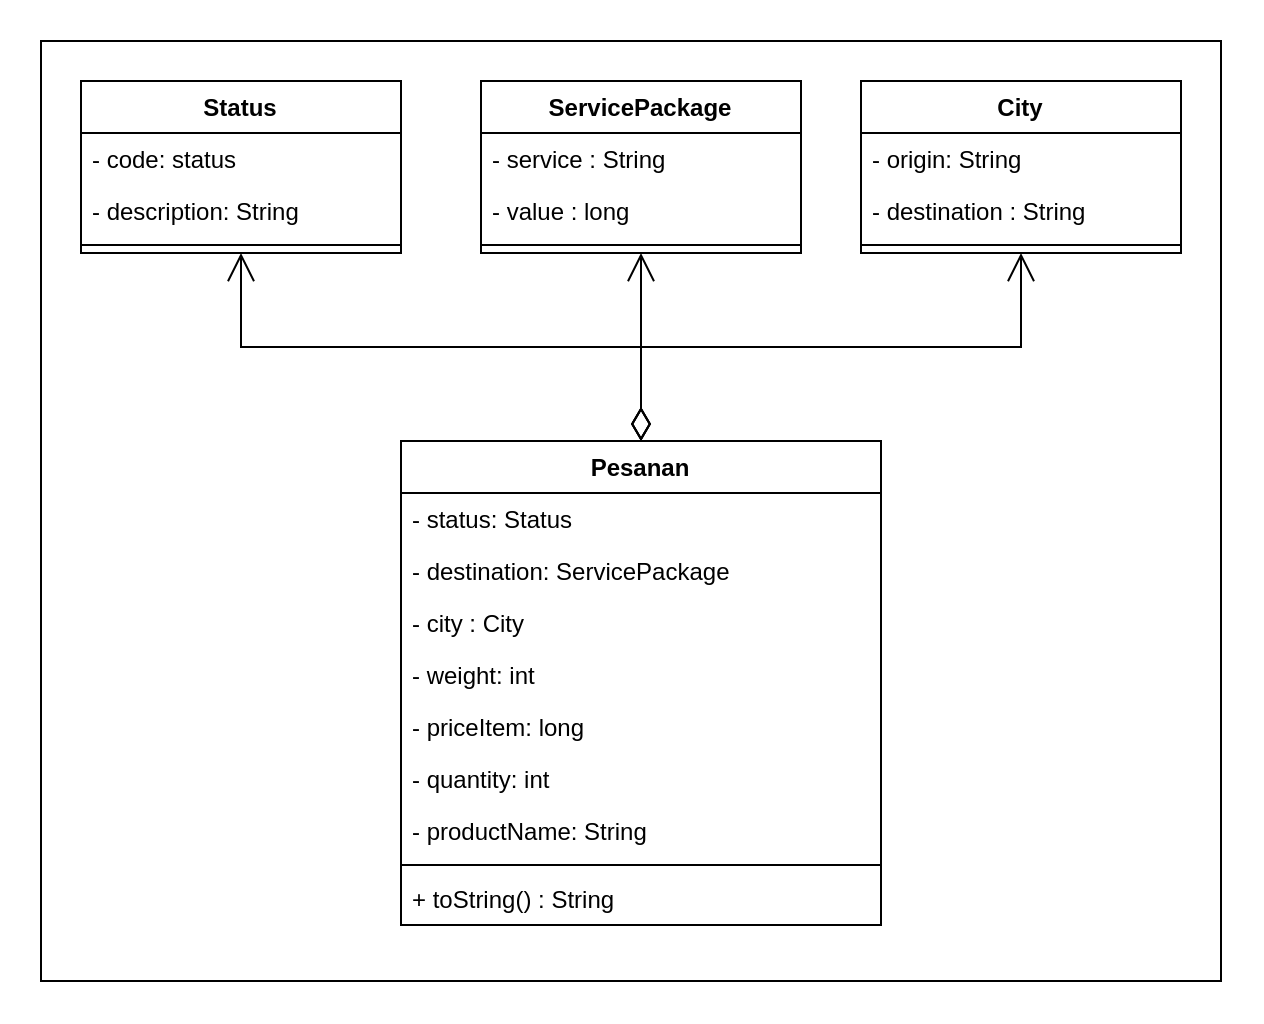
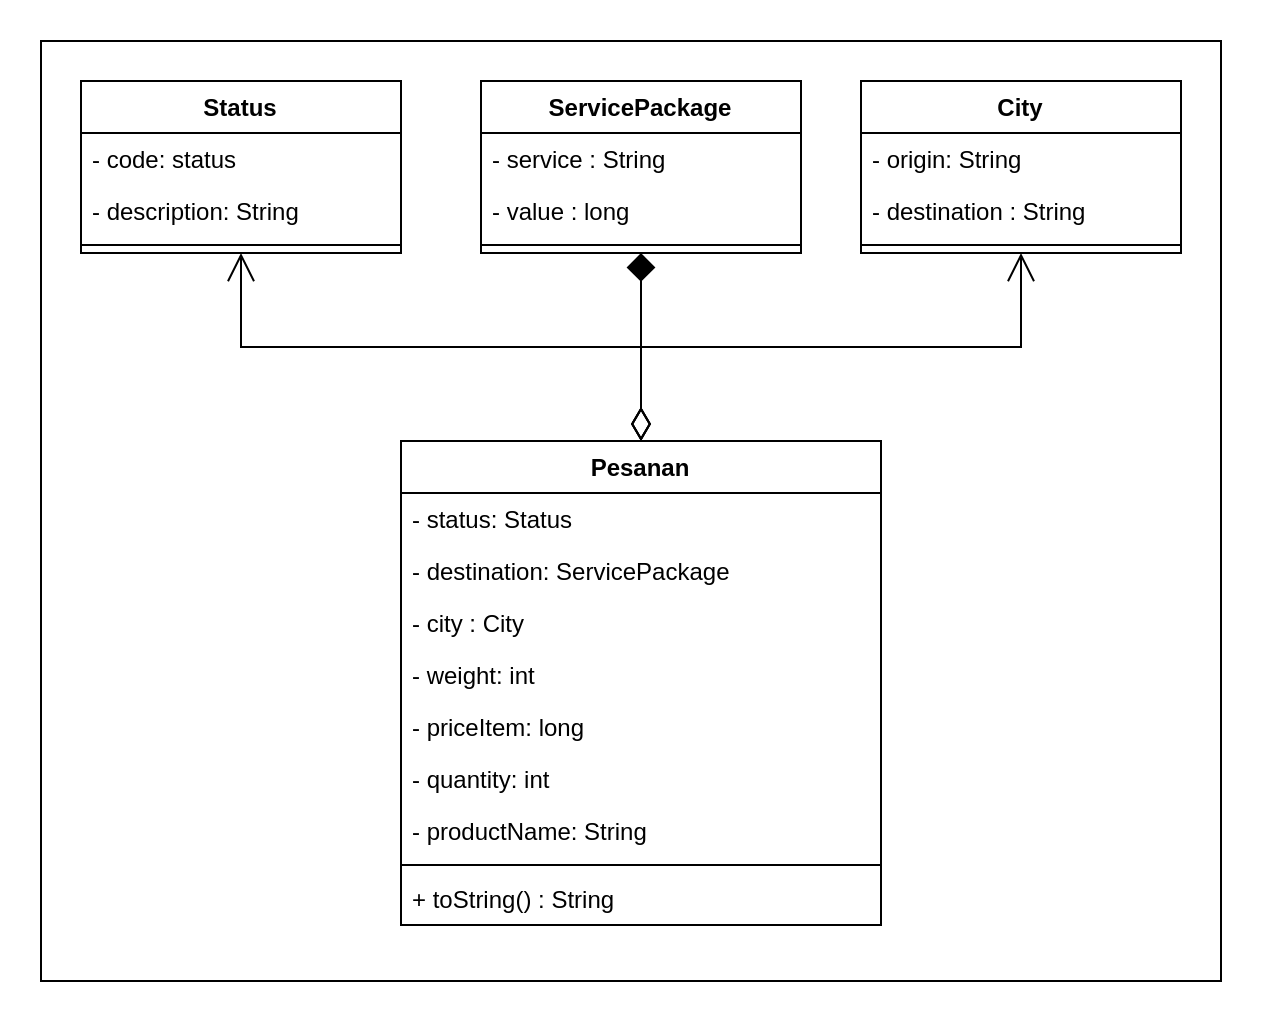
(641, 270) -> (641, 281)
